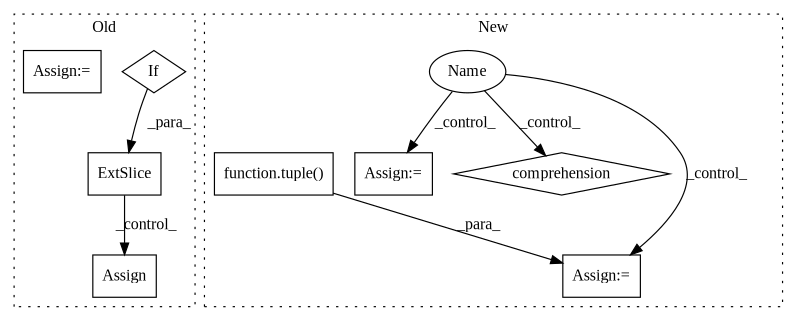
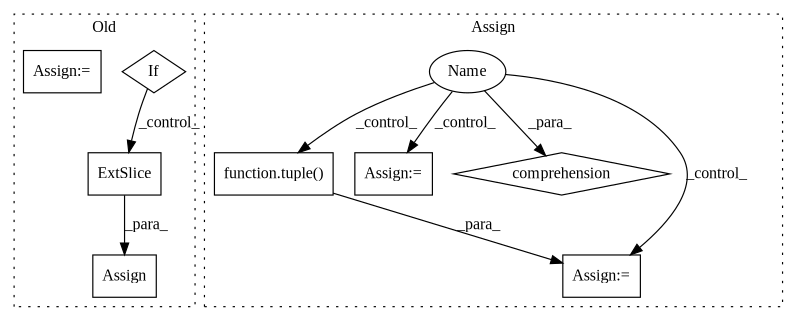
(493, 28) -> (493, 28)
none -> (368, 108)
(169, 123) -> (169, 123)
(550, 123) -> (550, 123)
(146, 225) -> (146, 225)
